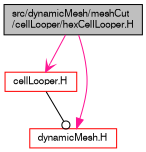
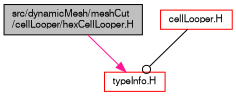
(58, 49) -> none
(73, 138) -> (135, 82)
